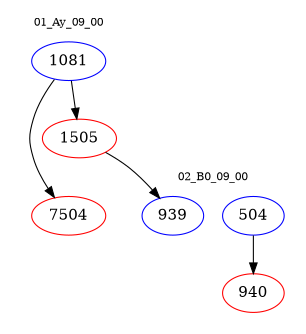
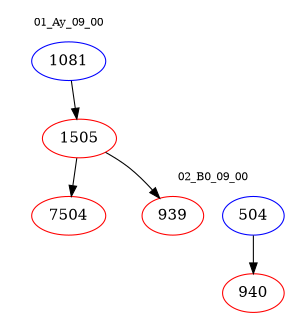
(30, 133) -> (75, 172)
(173, 216) -> (173, 216)
